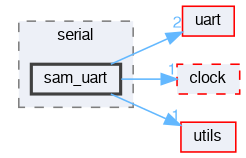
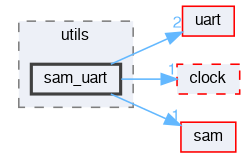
(76, 36) -> (76, 36)
(208, 137) -> (208, 137)
